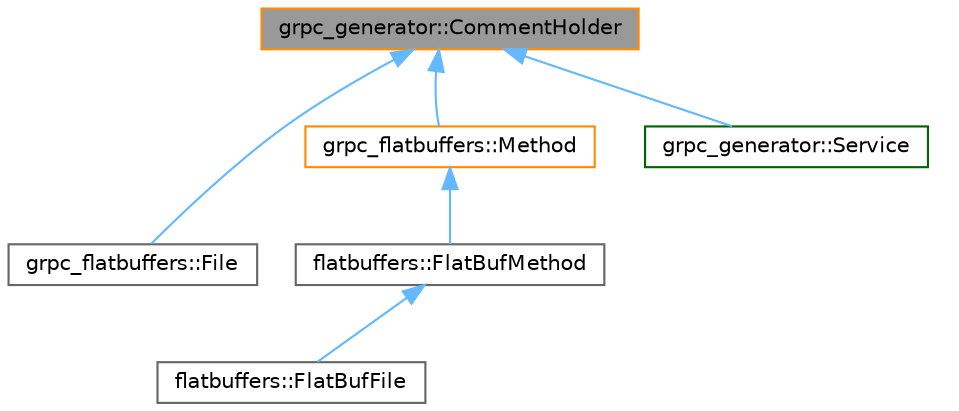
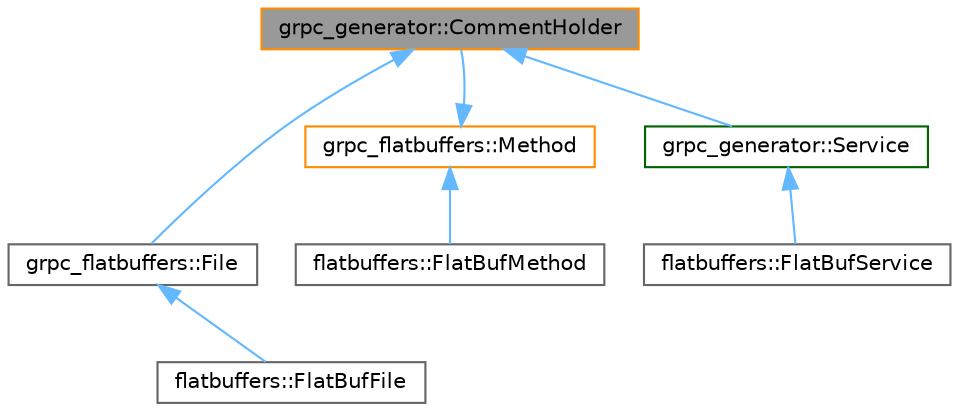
(436, 99) -> (464, 77)
none -> (797, 265)
(362, 330) -> (221, 330)
